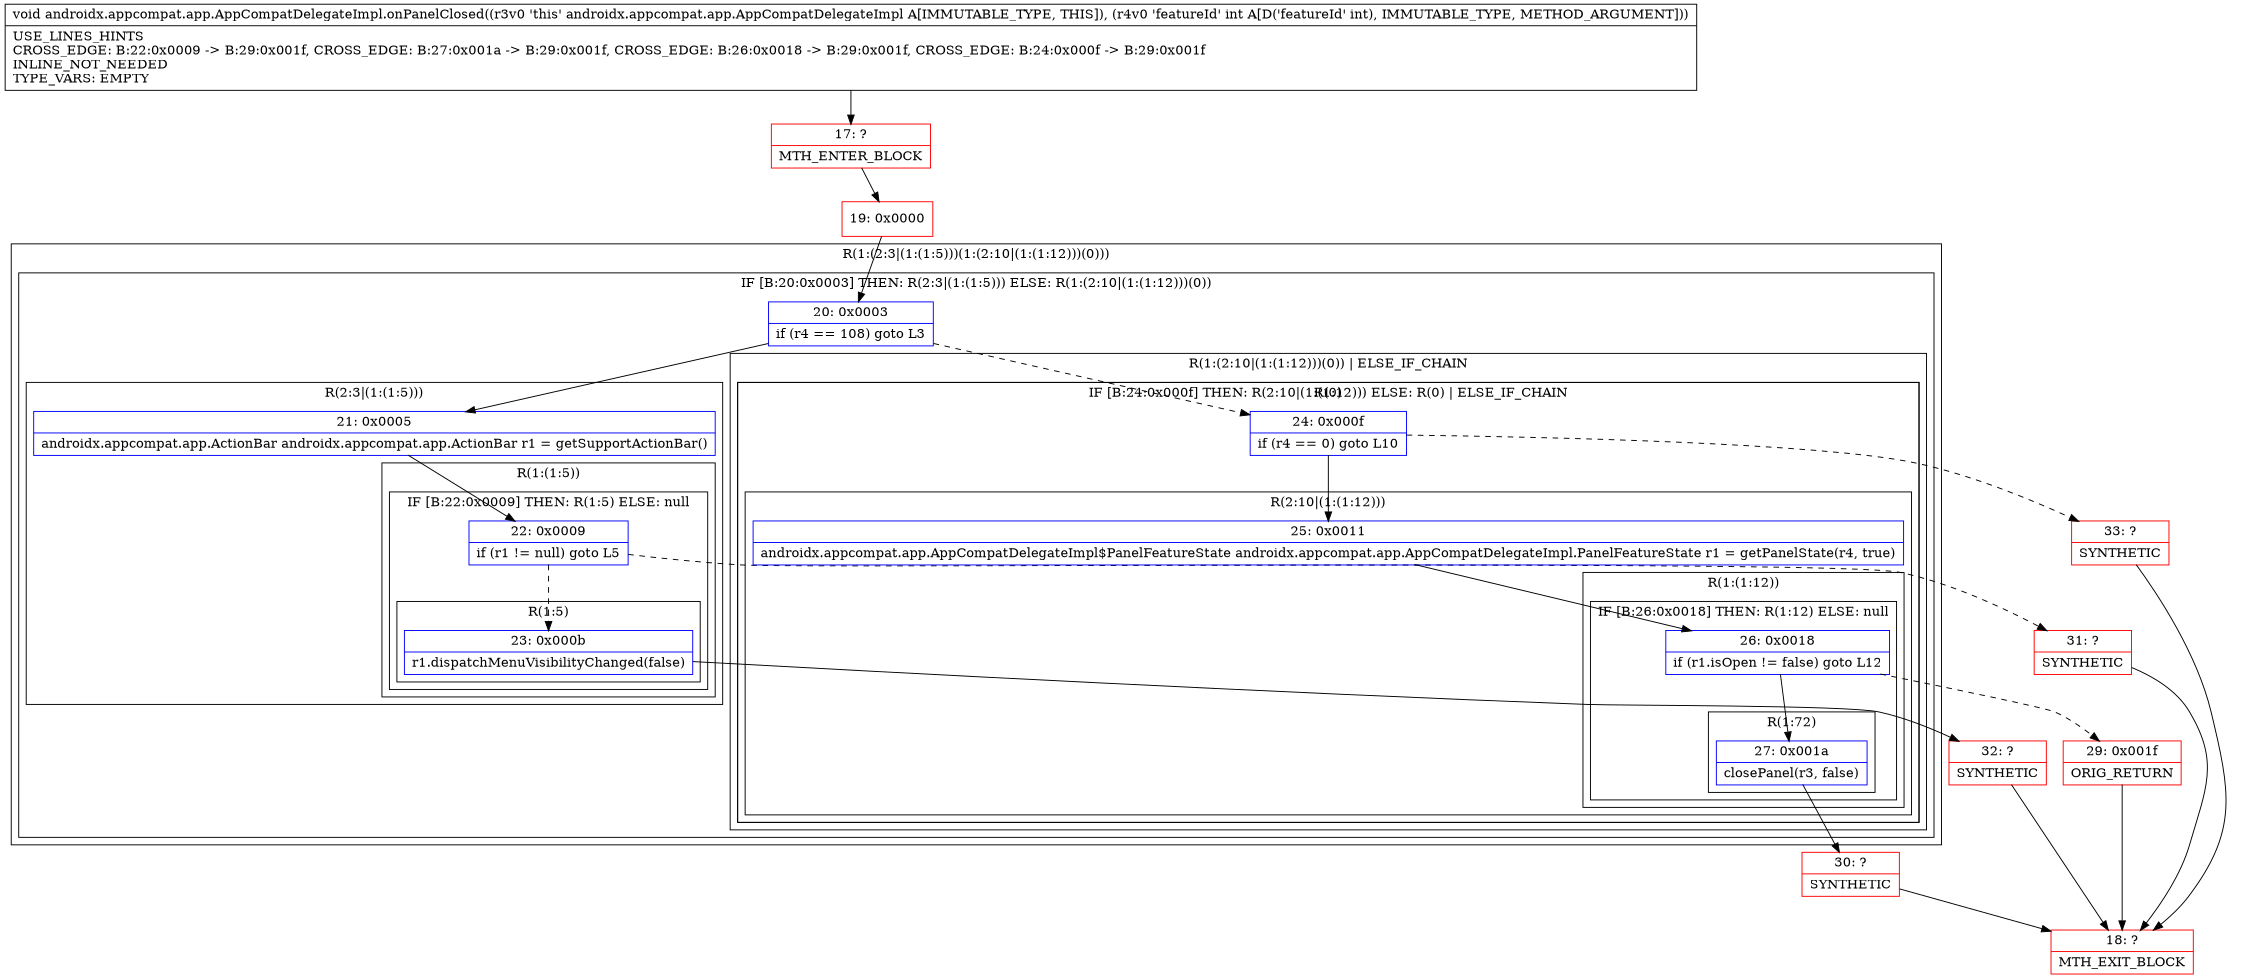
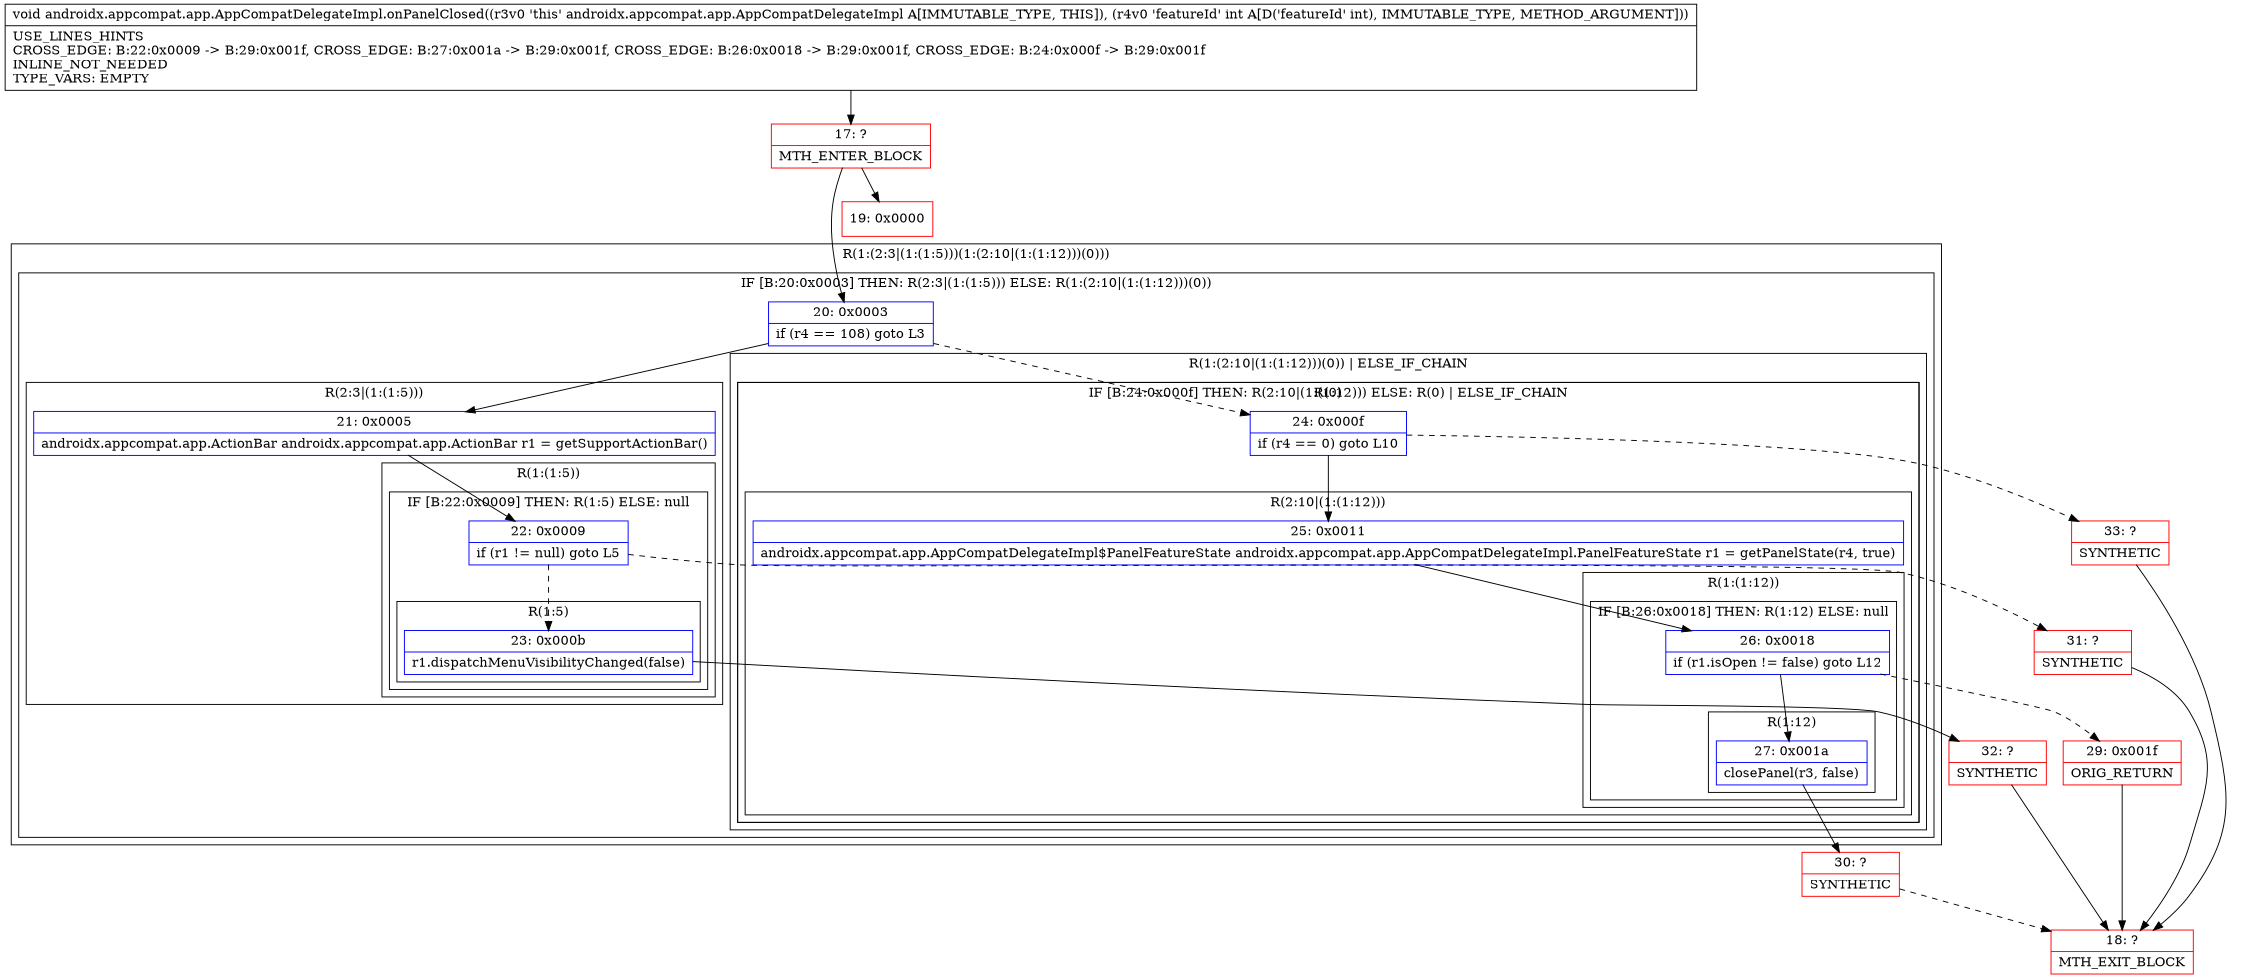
(872, 265) -> (832, 230)
(1792, 723) -> (1792, 723)
(1971, 909) -> (1971, 909)
